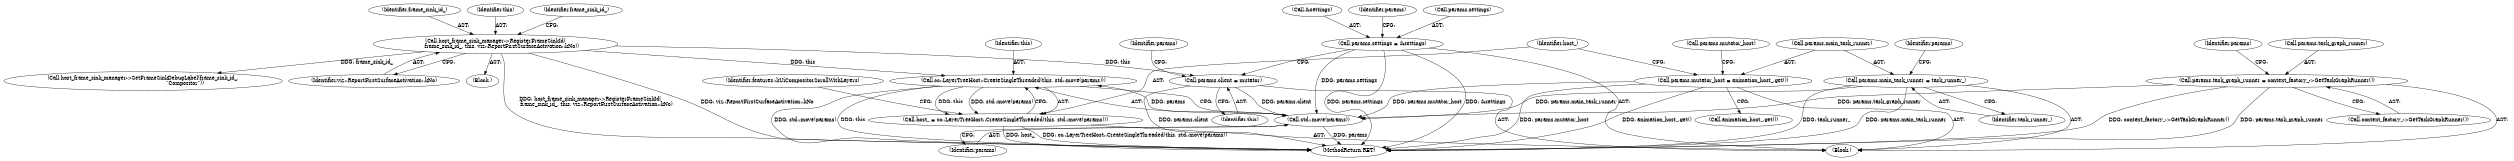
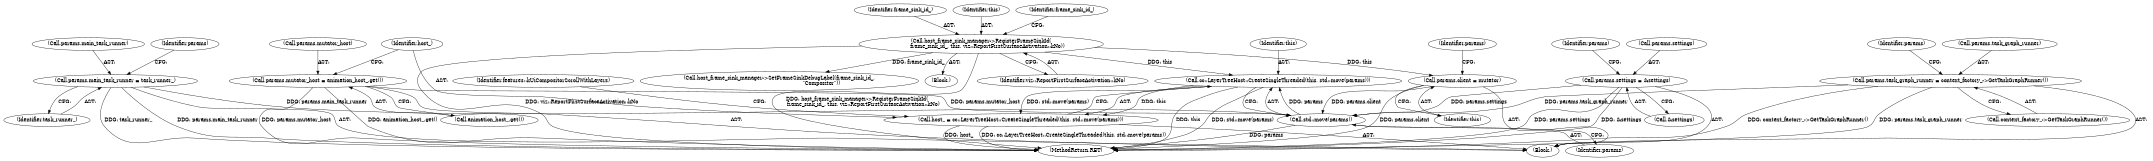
(1310, 57) -> (1652, 98)
(1780, 62) -> (380, 109)
(1729, 63) -> (325, 63)
